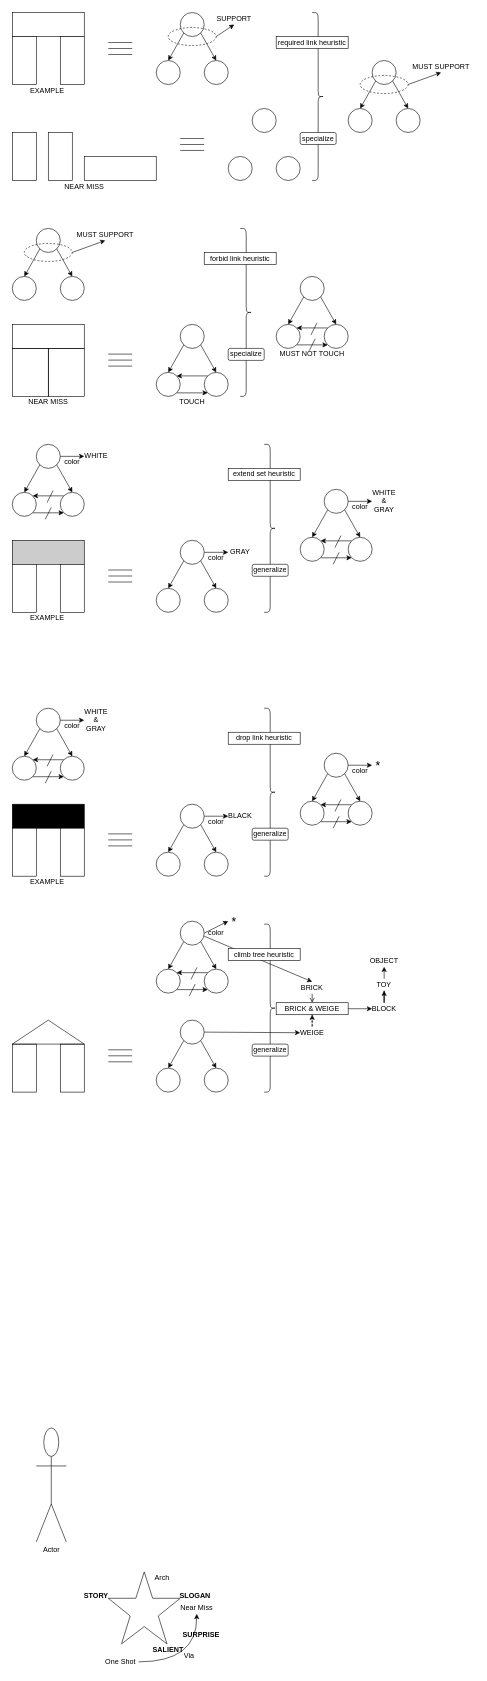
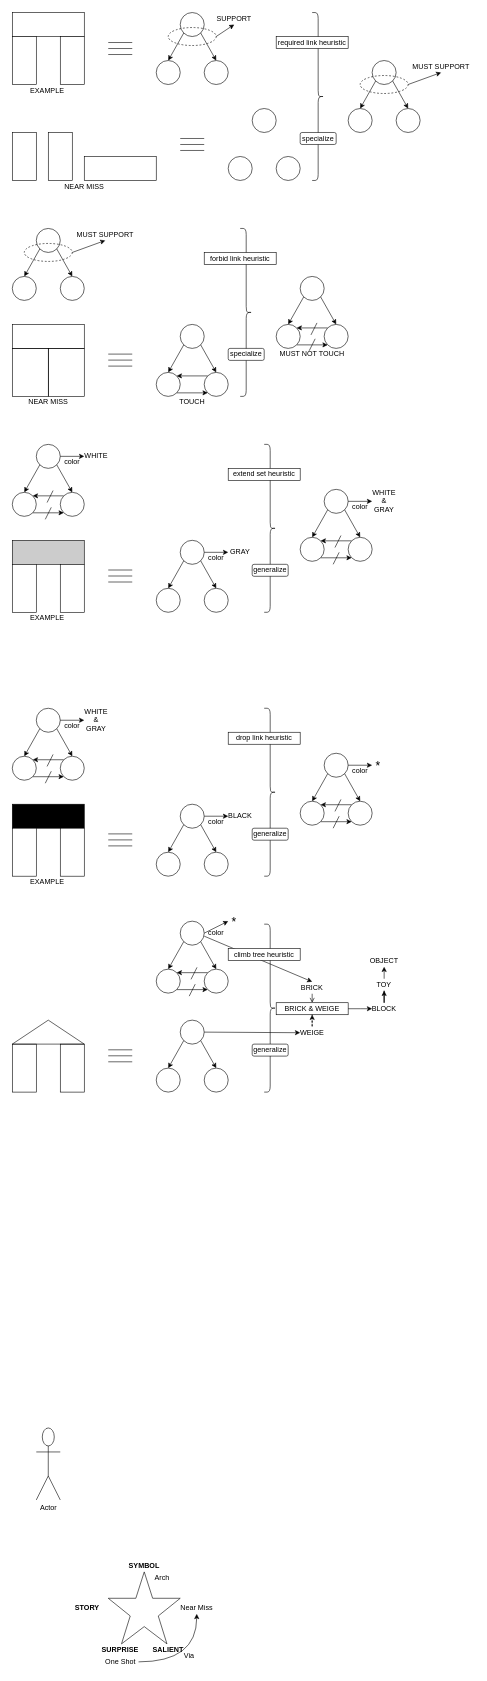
(51, 1485) -> (48, 1464)
none -> (144, 1566)
(96, 1596) -> (87, 1608)
(195, 1596) -> none
(201, 1635) -> (120, 1650)
